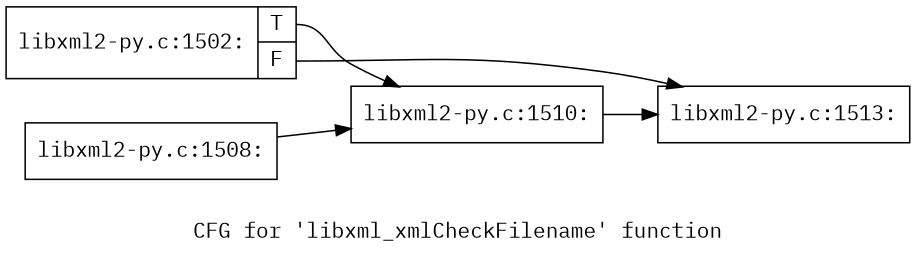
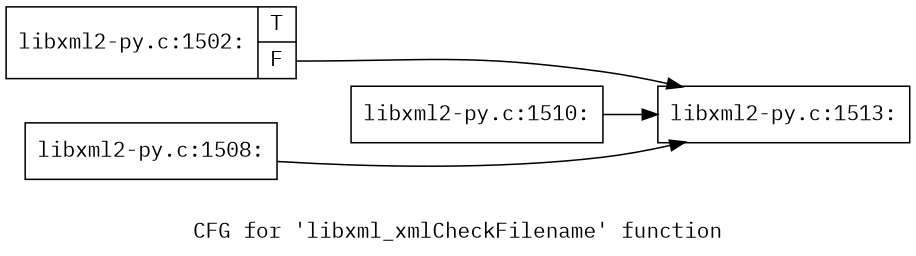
(335, 50) -> none
(307, 134) -> (474, 166)
